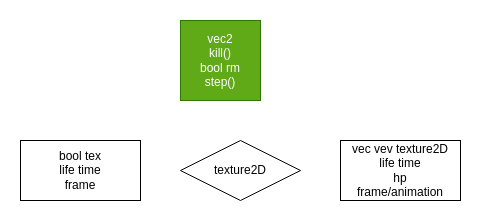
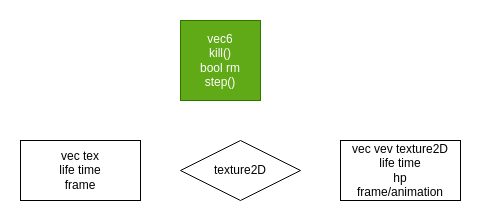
(221, 61) -> (221, 61)
(81, 171) -> (81, 171)
